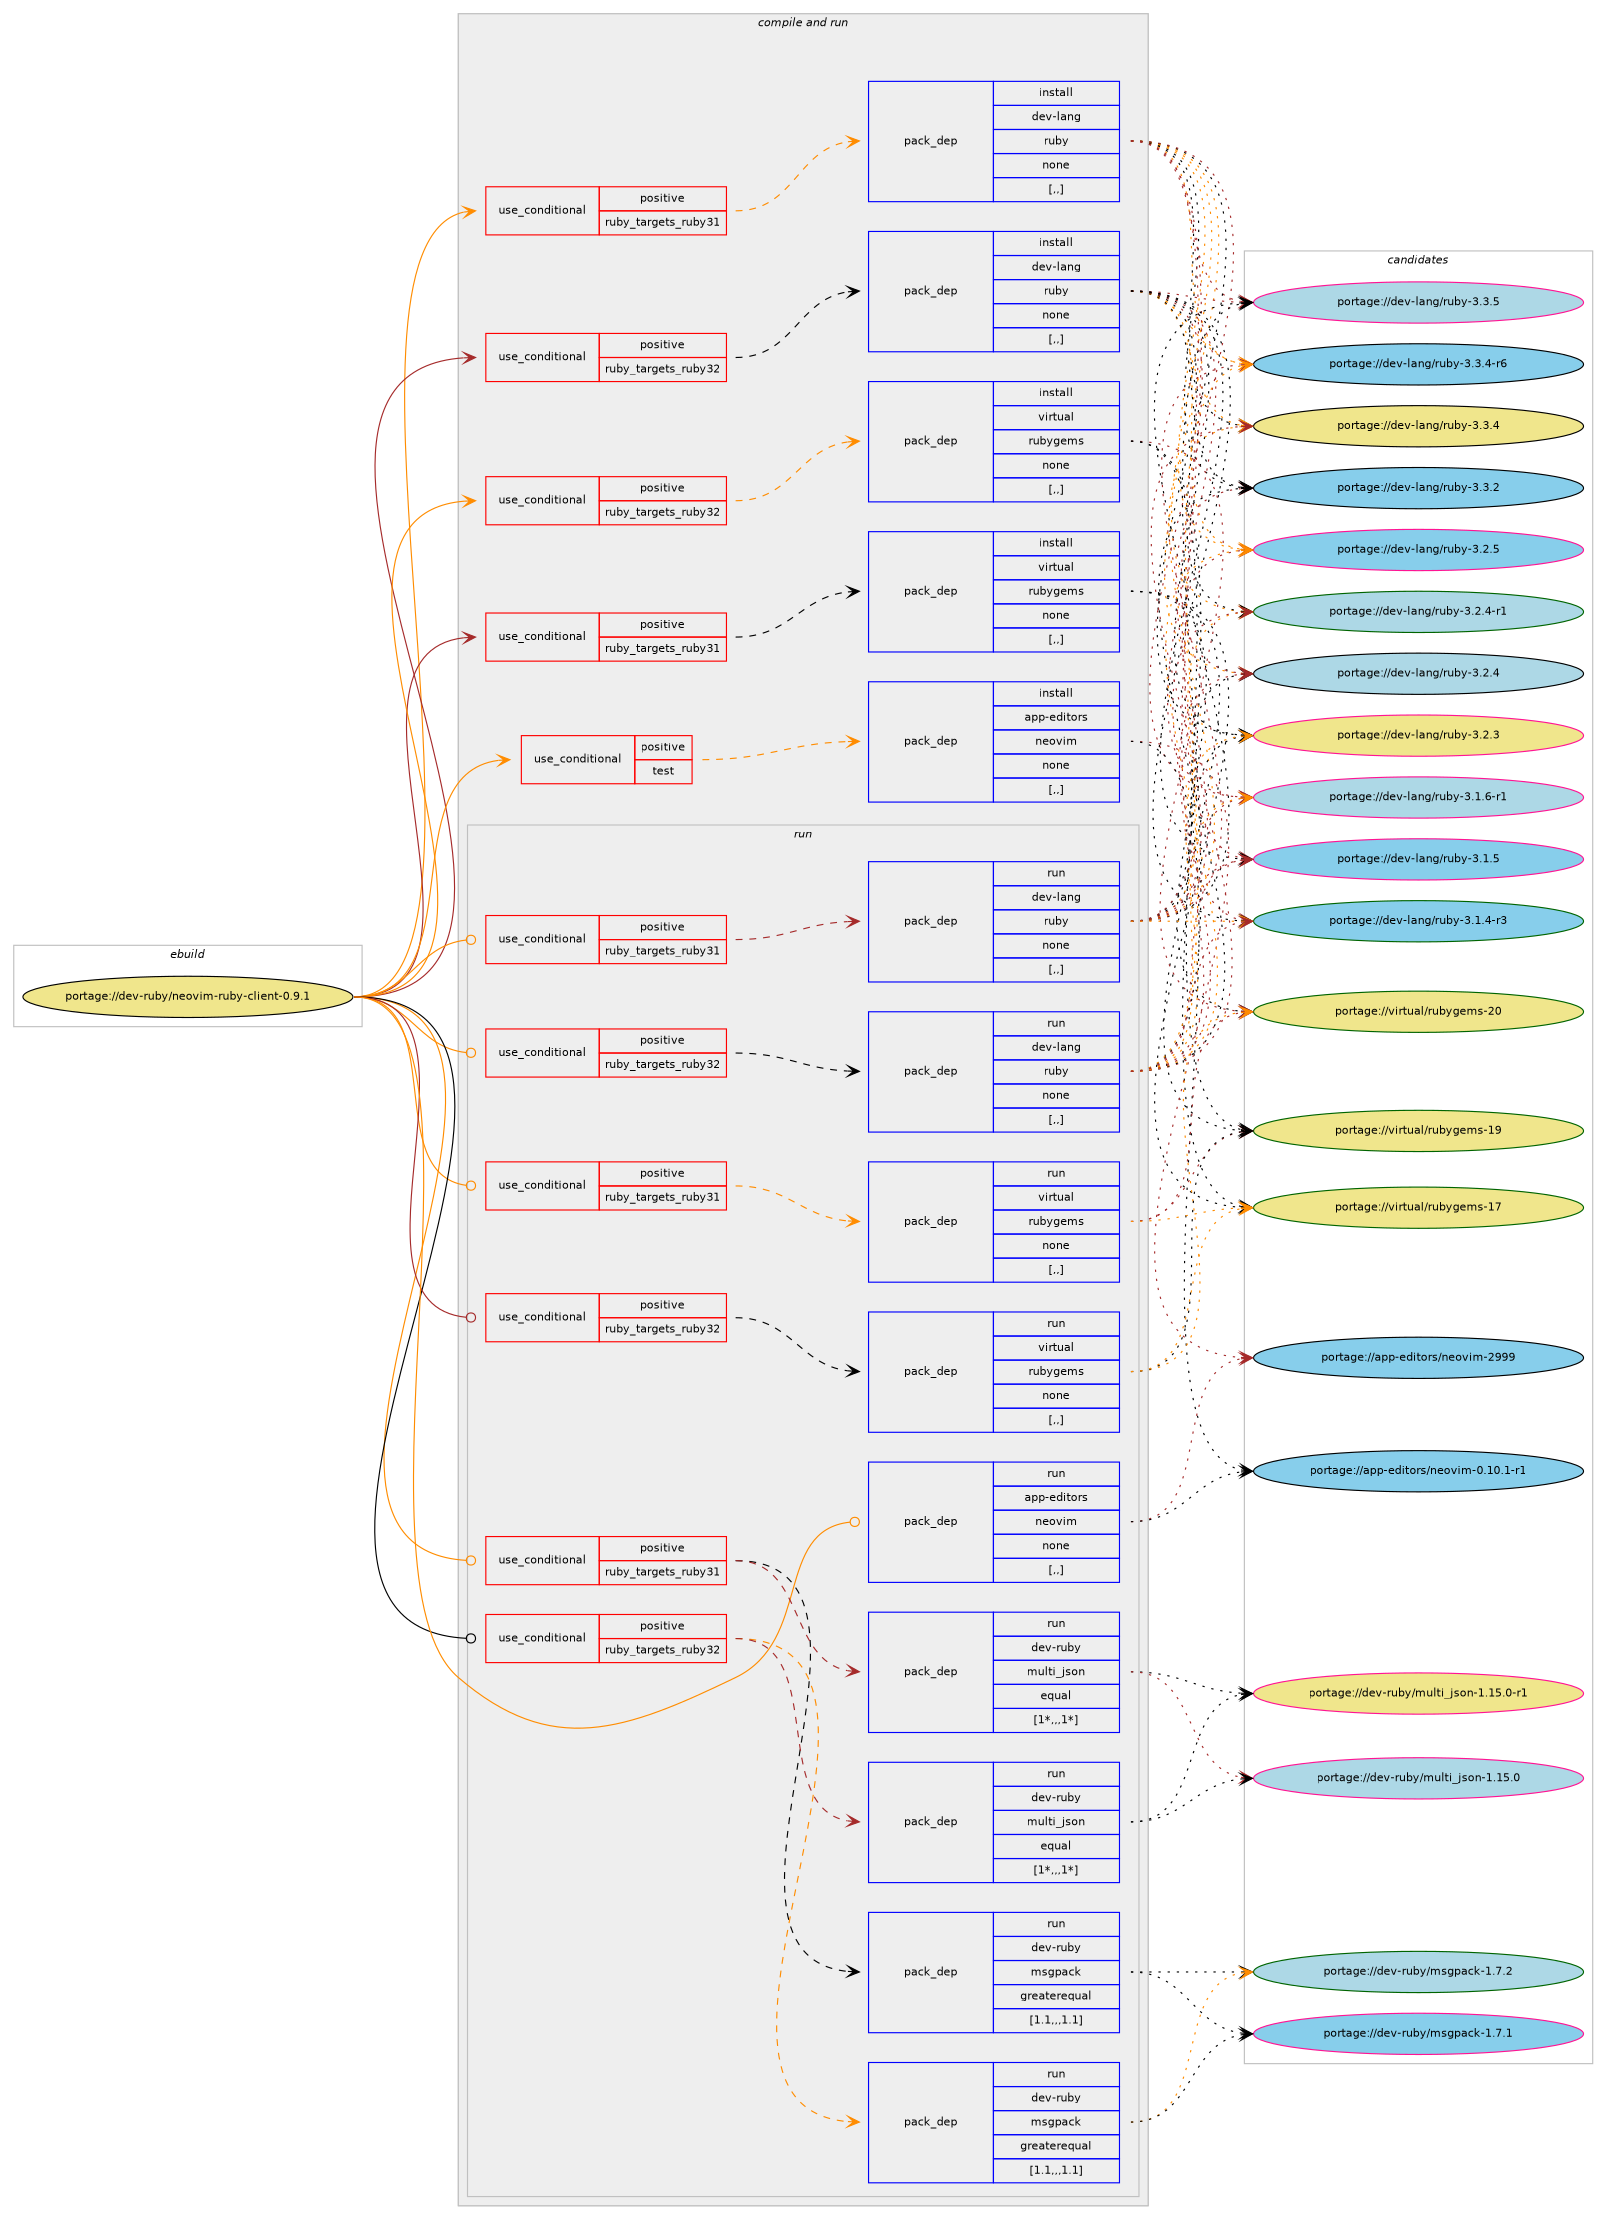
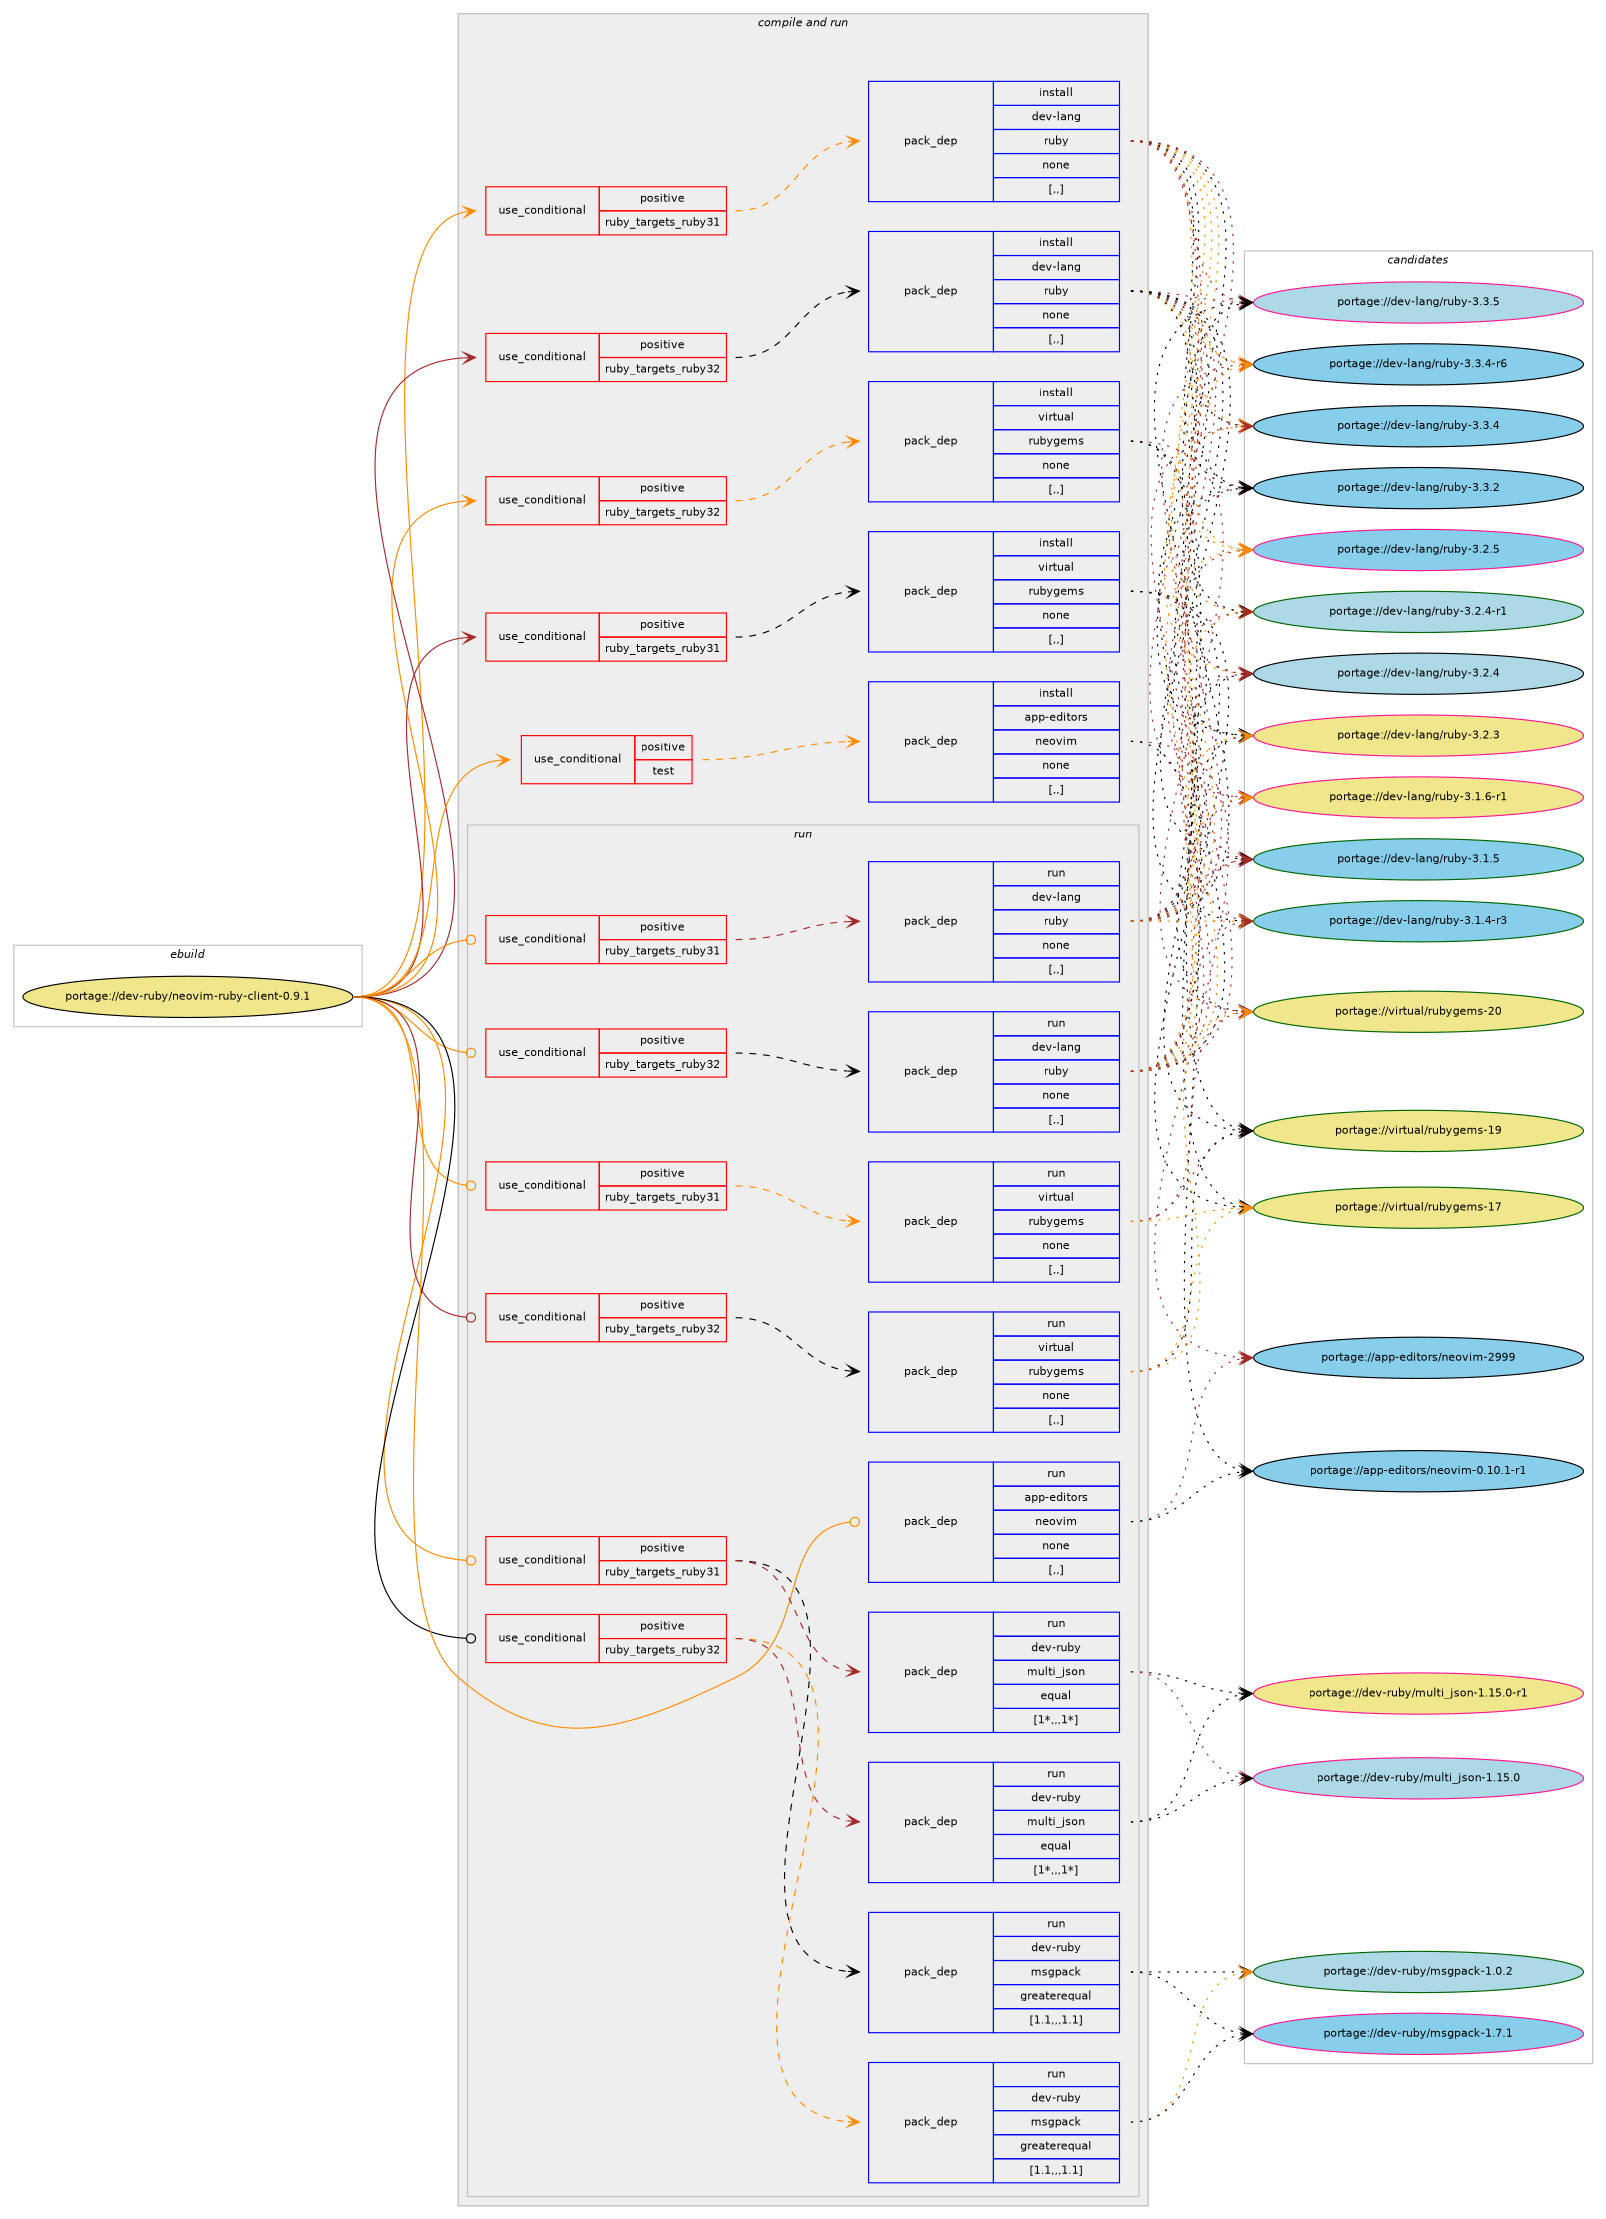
(1419, 426) -> (1419, 426)
(1419, 798) -> (1419, 798)
(1419, 859) -> (1419, 859)
(1419, 1972) -> (1419, 1972)
